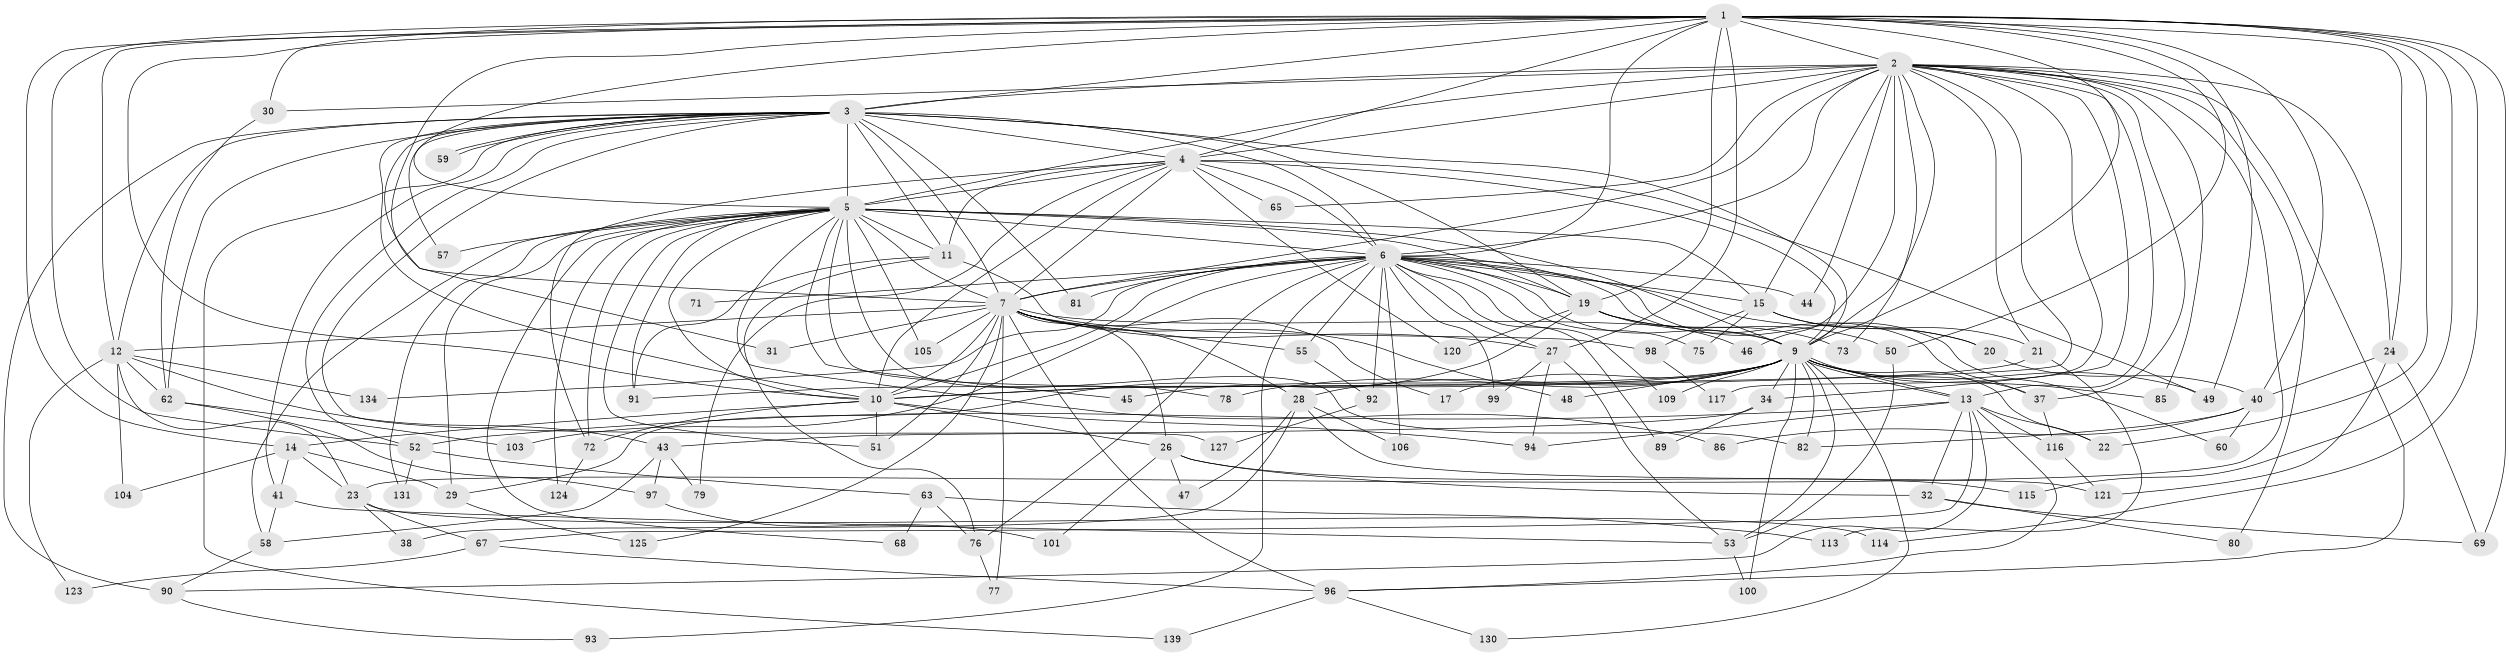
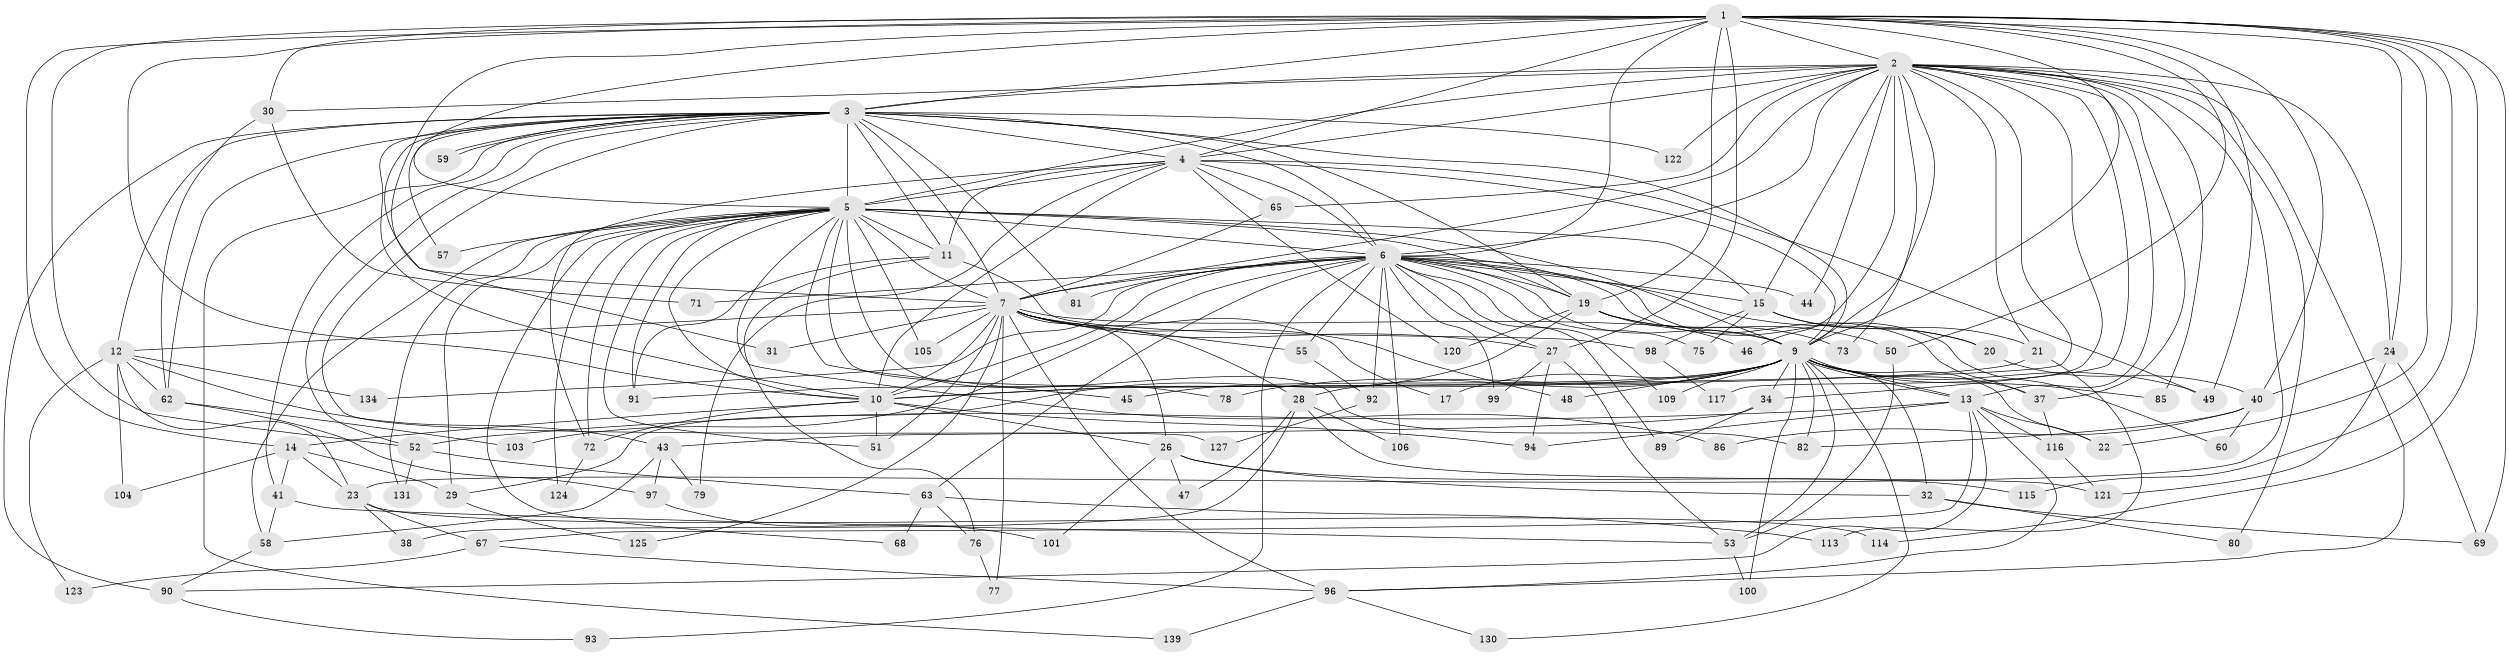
(765, 27) -> none
none -> (1673, 160)
(1089, 235) -> (1142, 260)
none -> (436, 281)
(1166, 399) -> (1142, 351)
(1947, 448) -> (1898, 399)
